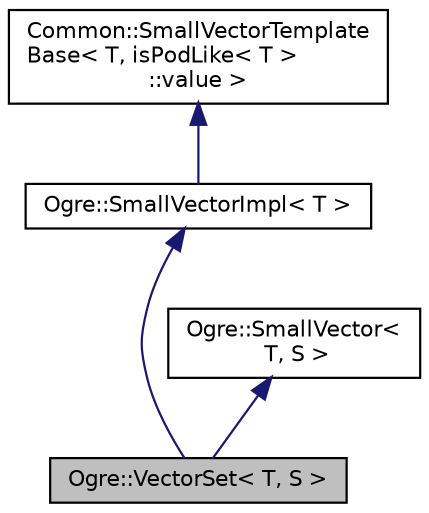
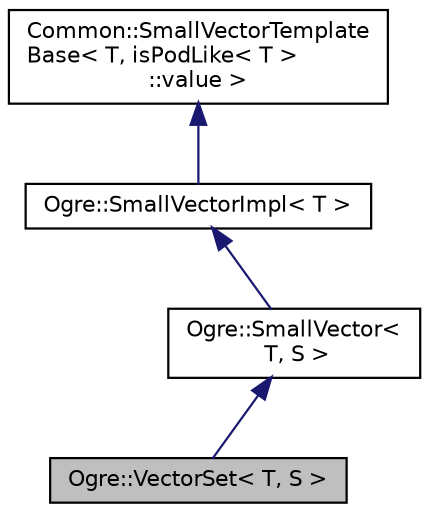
(143, 355) -> (249, 278)
